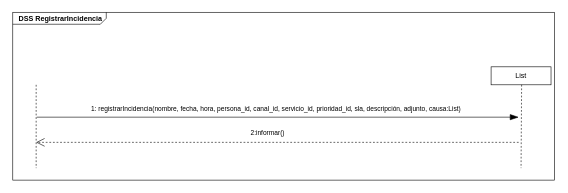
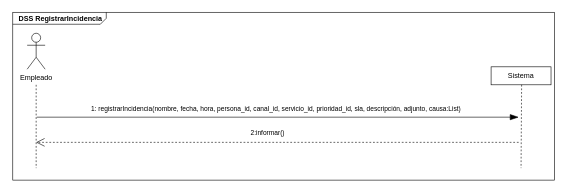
none -> (36, 51)
(521, 76) -> (521, 76)
